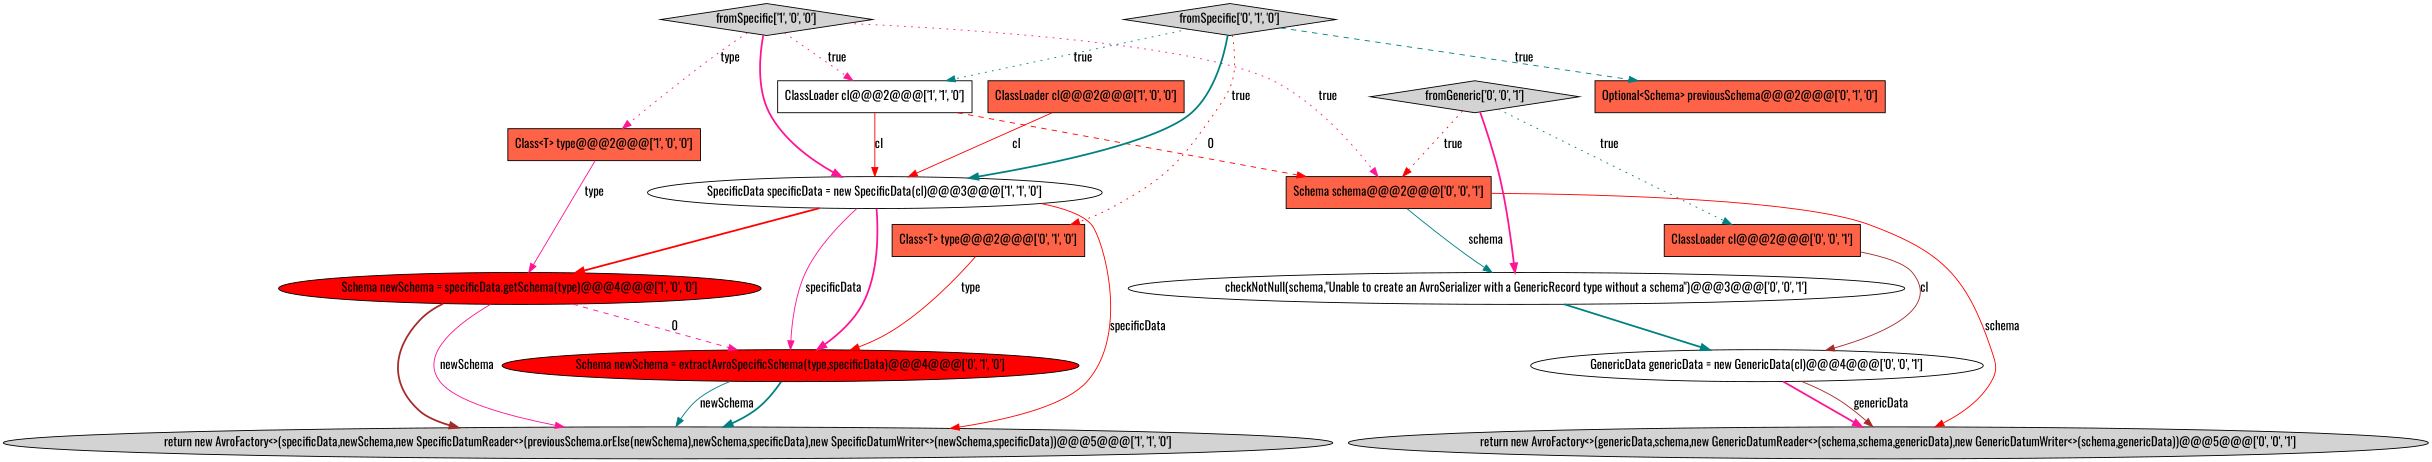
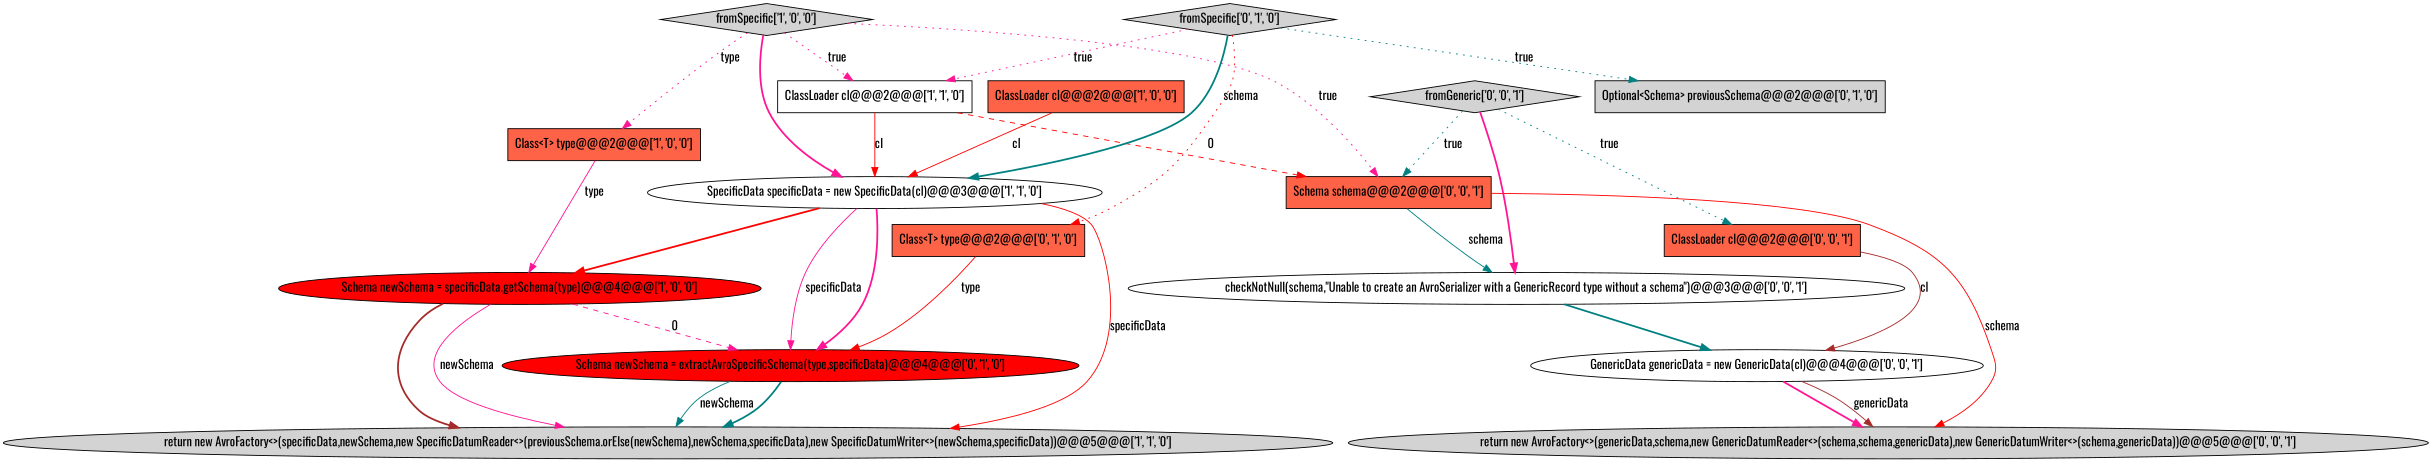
(1072, 54) -> (1072, 54)
(1455, 54) -> (1455, 54)
(1241, 97) -> (1241, 97)
(1740, 97) -> (1740, 97)
(1436, 140) -> (1436, 140)
